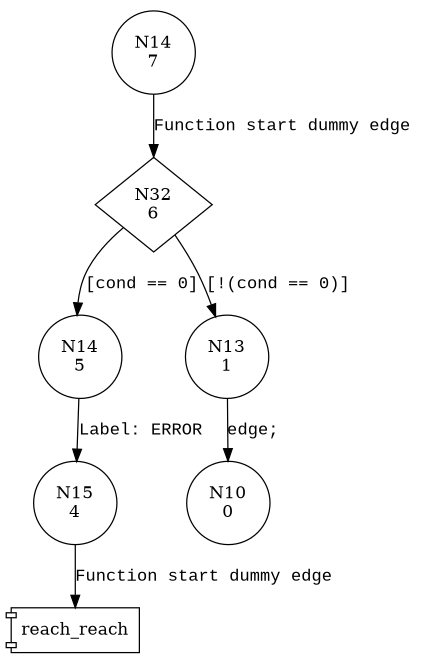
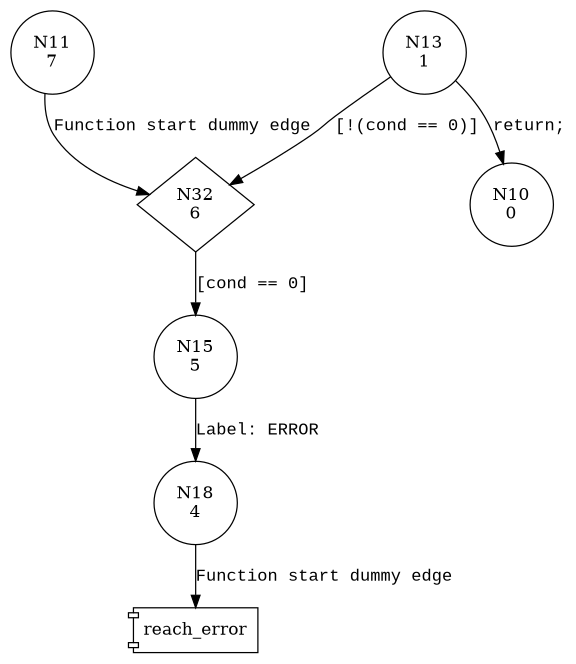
(154, 53) -> (53, 53)
(196, 269) -> (318, 130)
(80, 357) -> (196, 357)
(253, 430) -> (529, 126)
(75, 503) -> (196, 503)
(75, 630) -> (196, 630)
